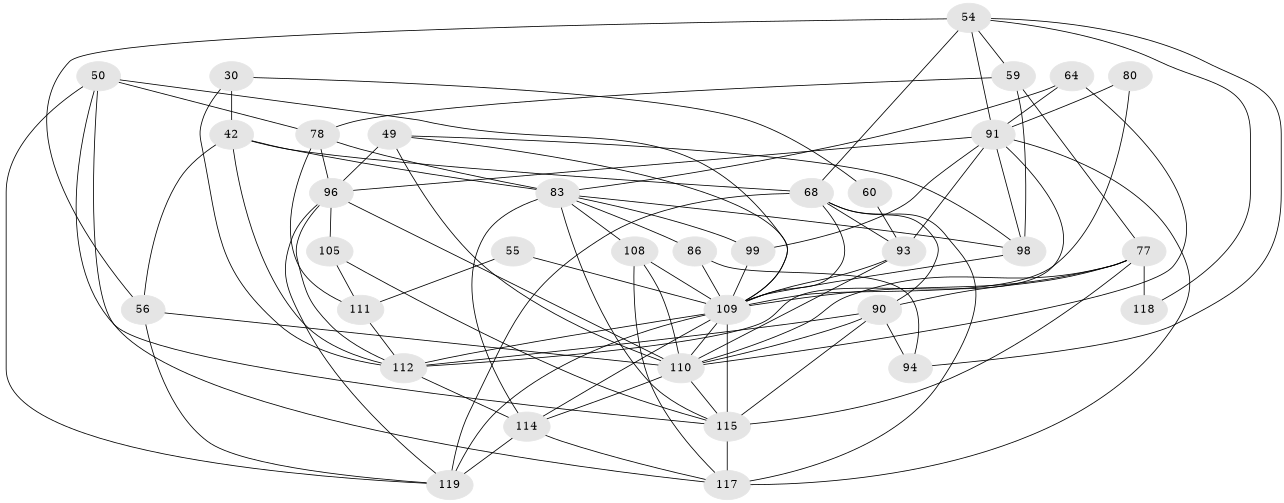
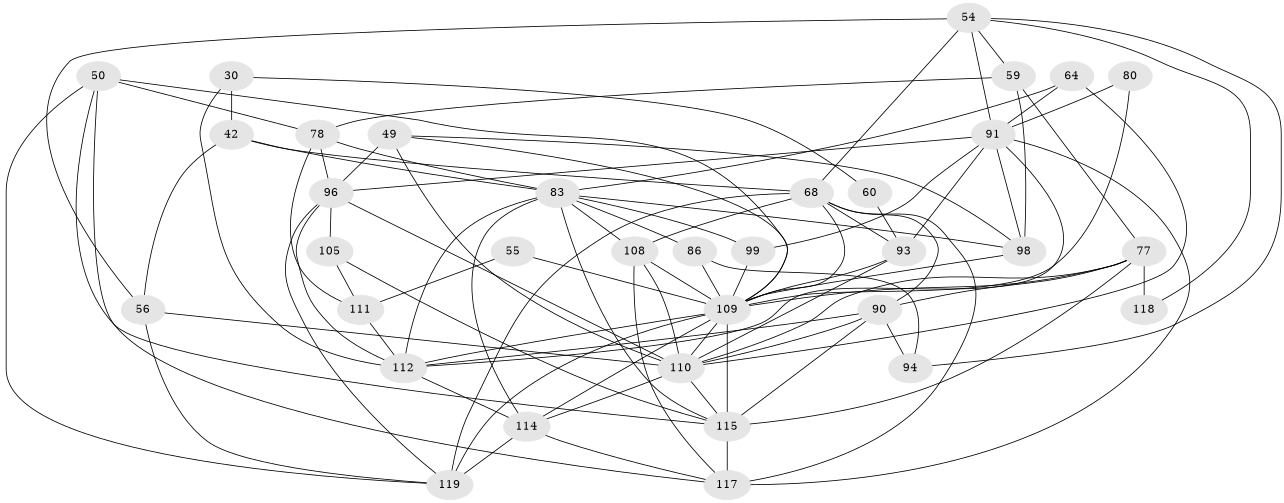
none -> (721, 218)
(274, 282) -> (442, 256)
